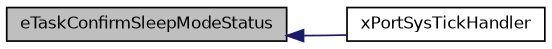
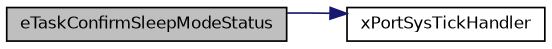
(325, 35) -> (308, 13)
